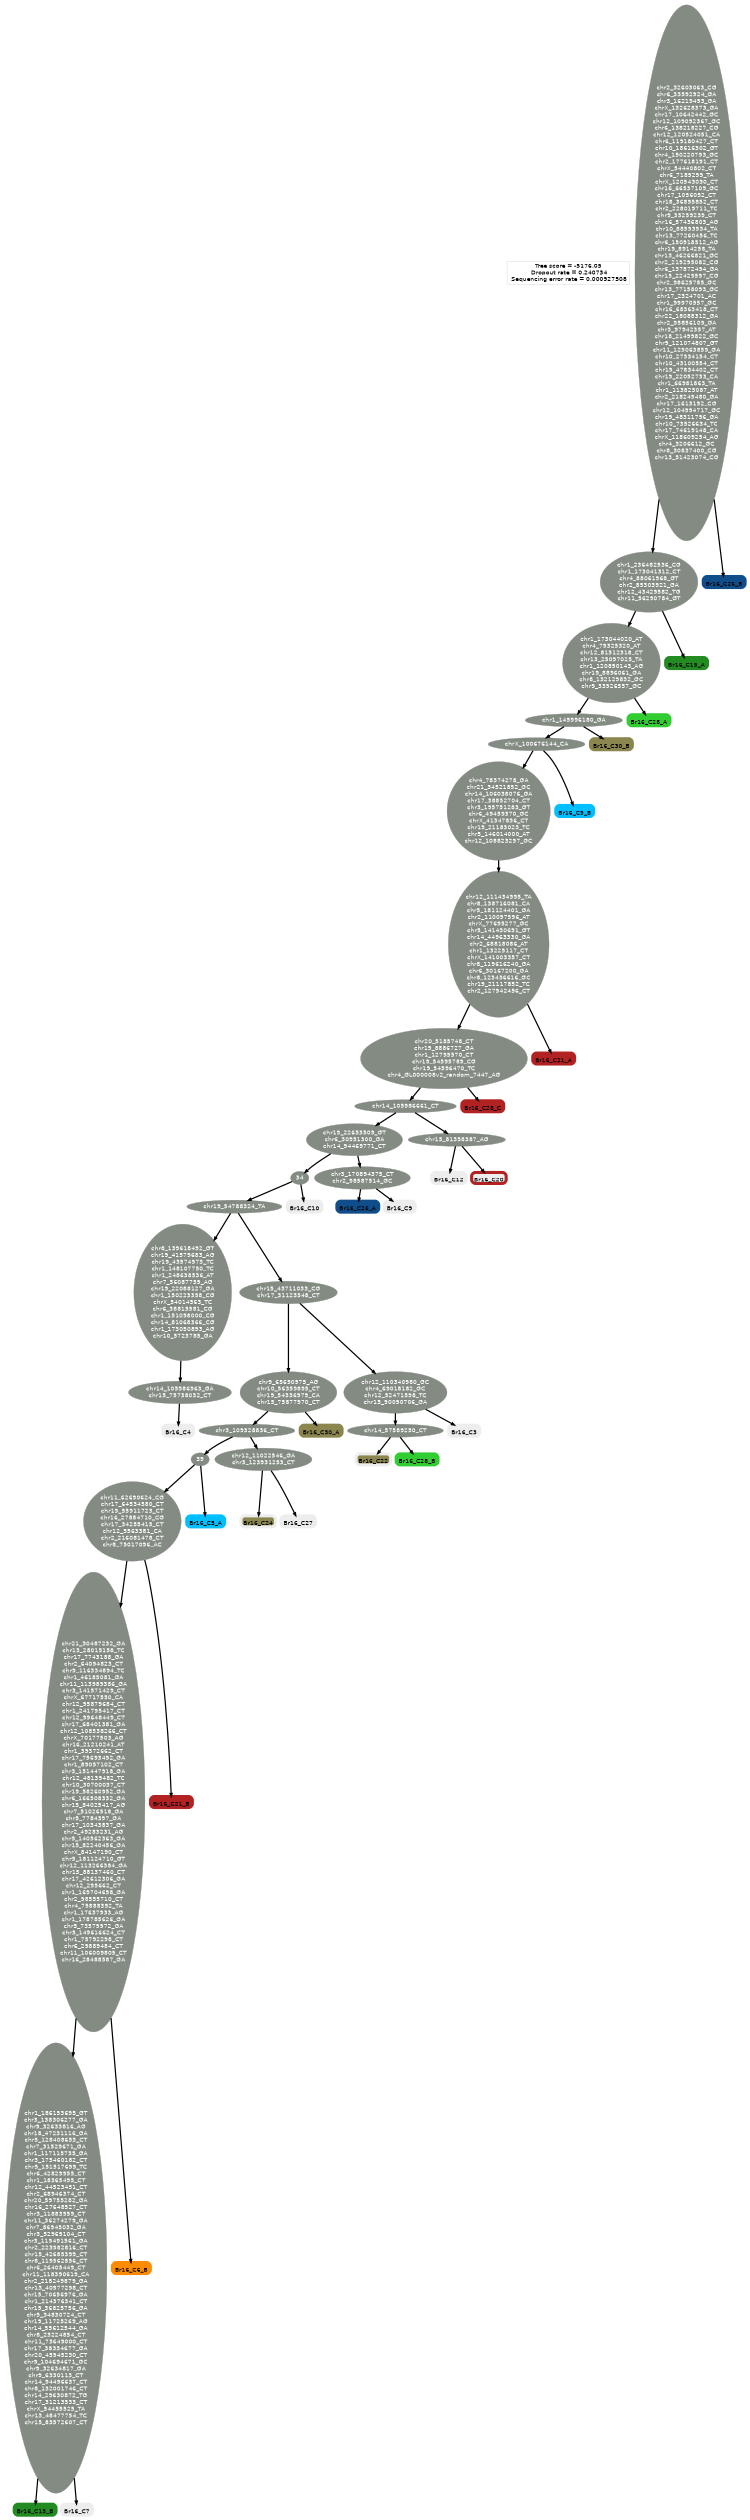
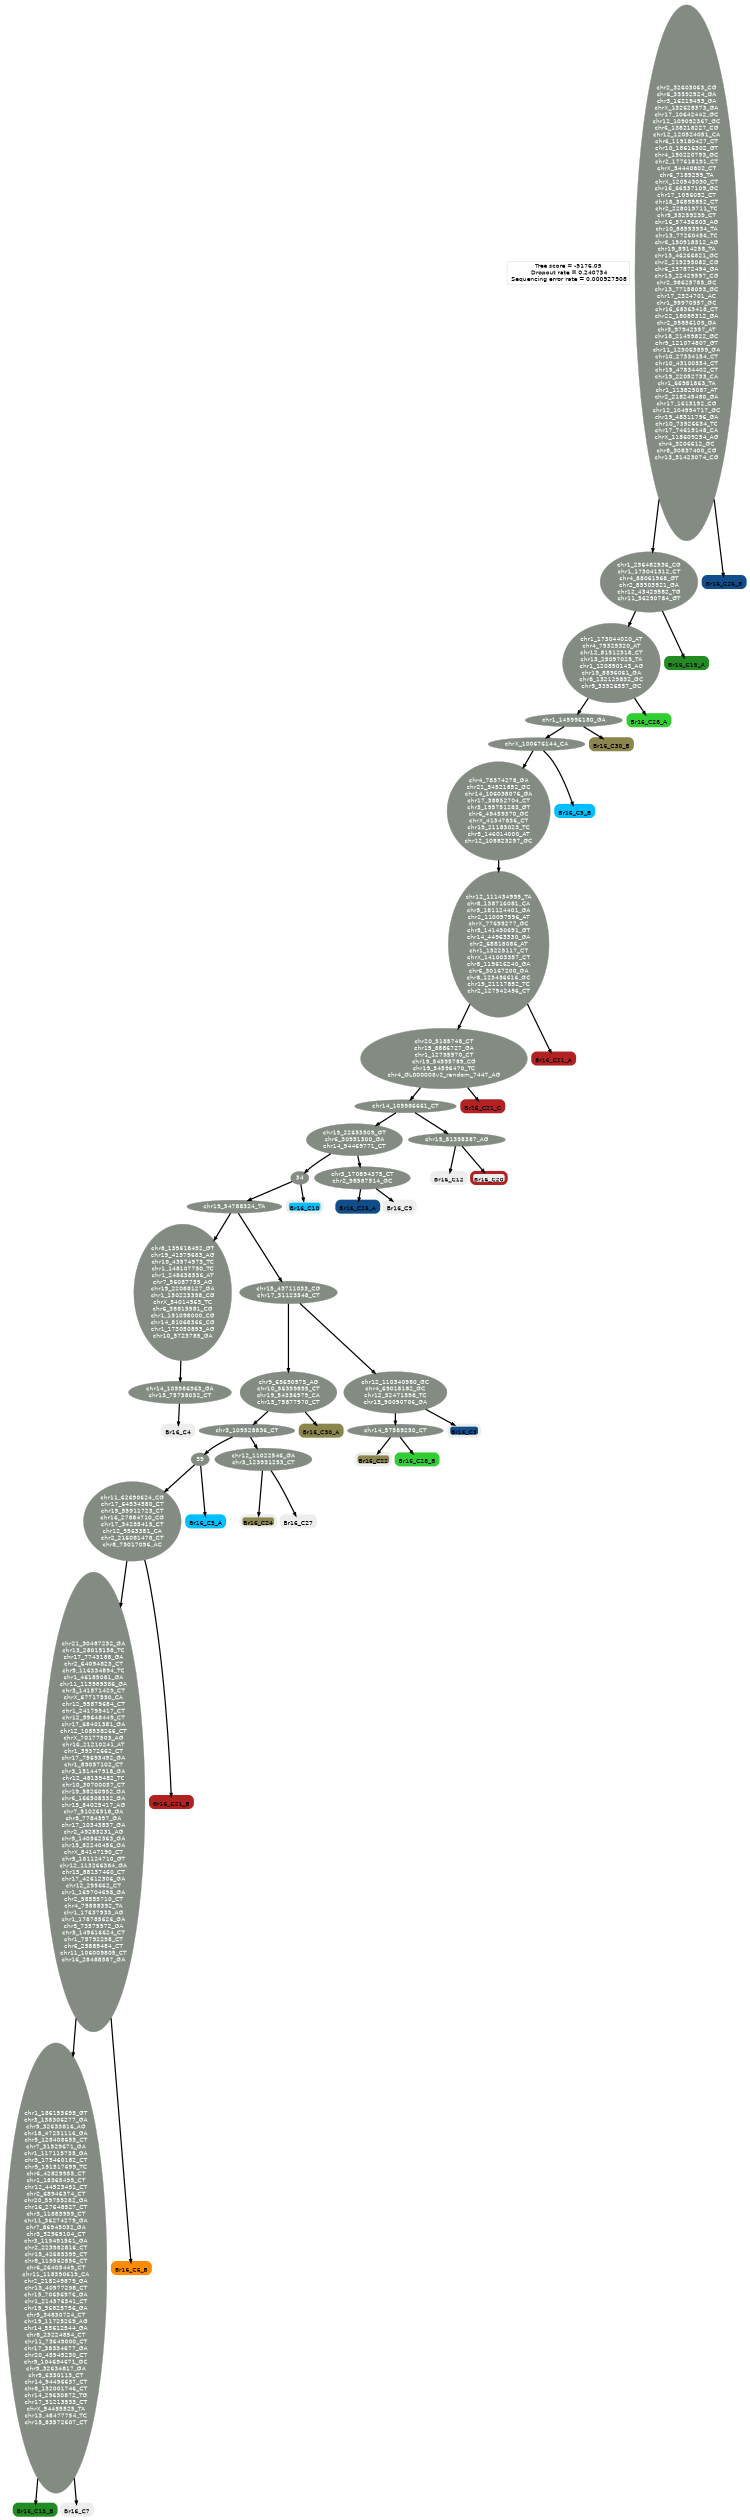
(483, 1106) -> (483, 1106)
(305, 1207) -> (305, 1207)
(464, 1431) -> (464, 1431)
